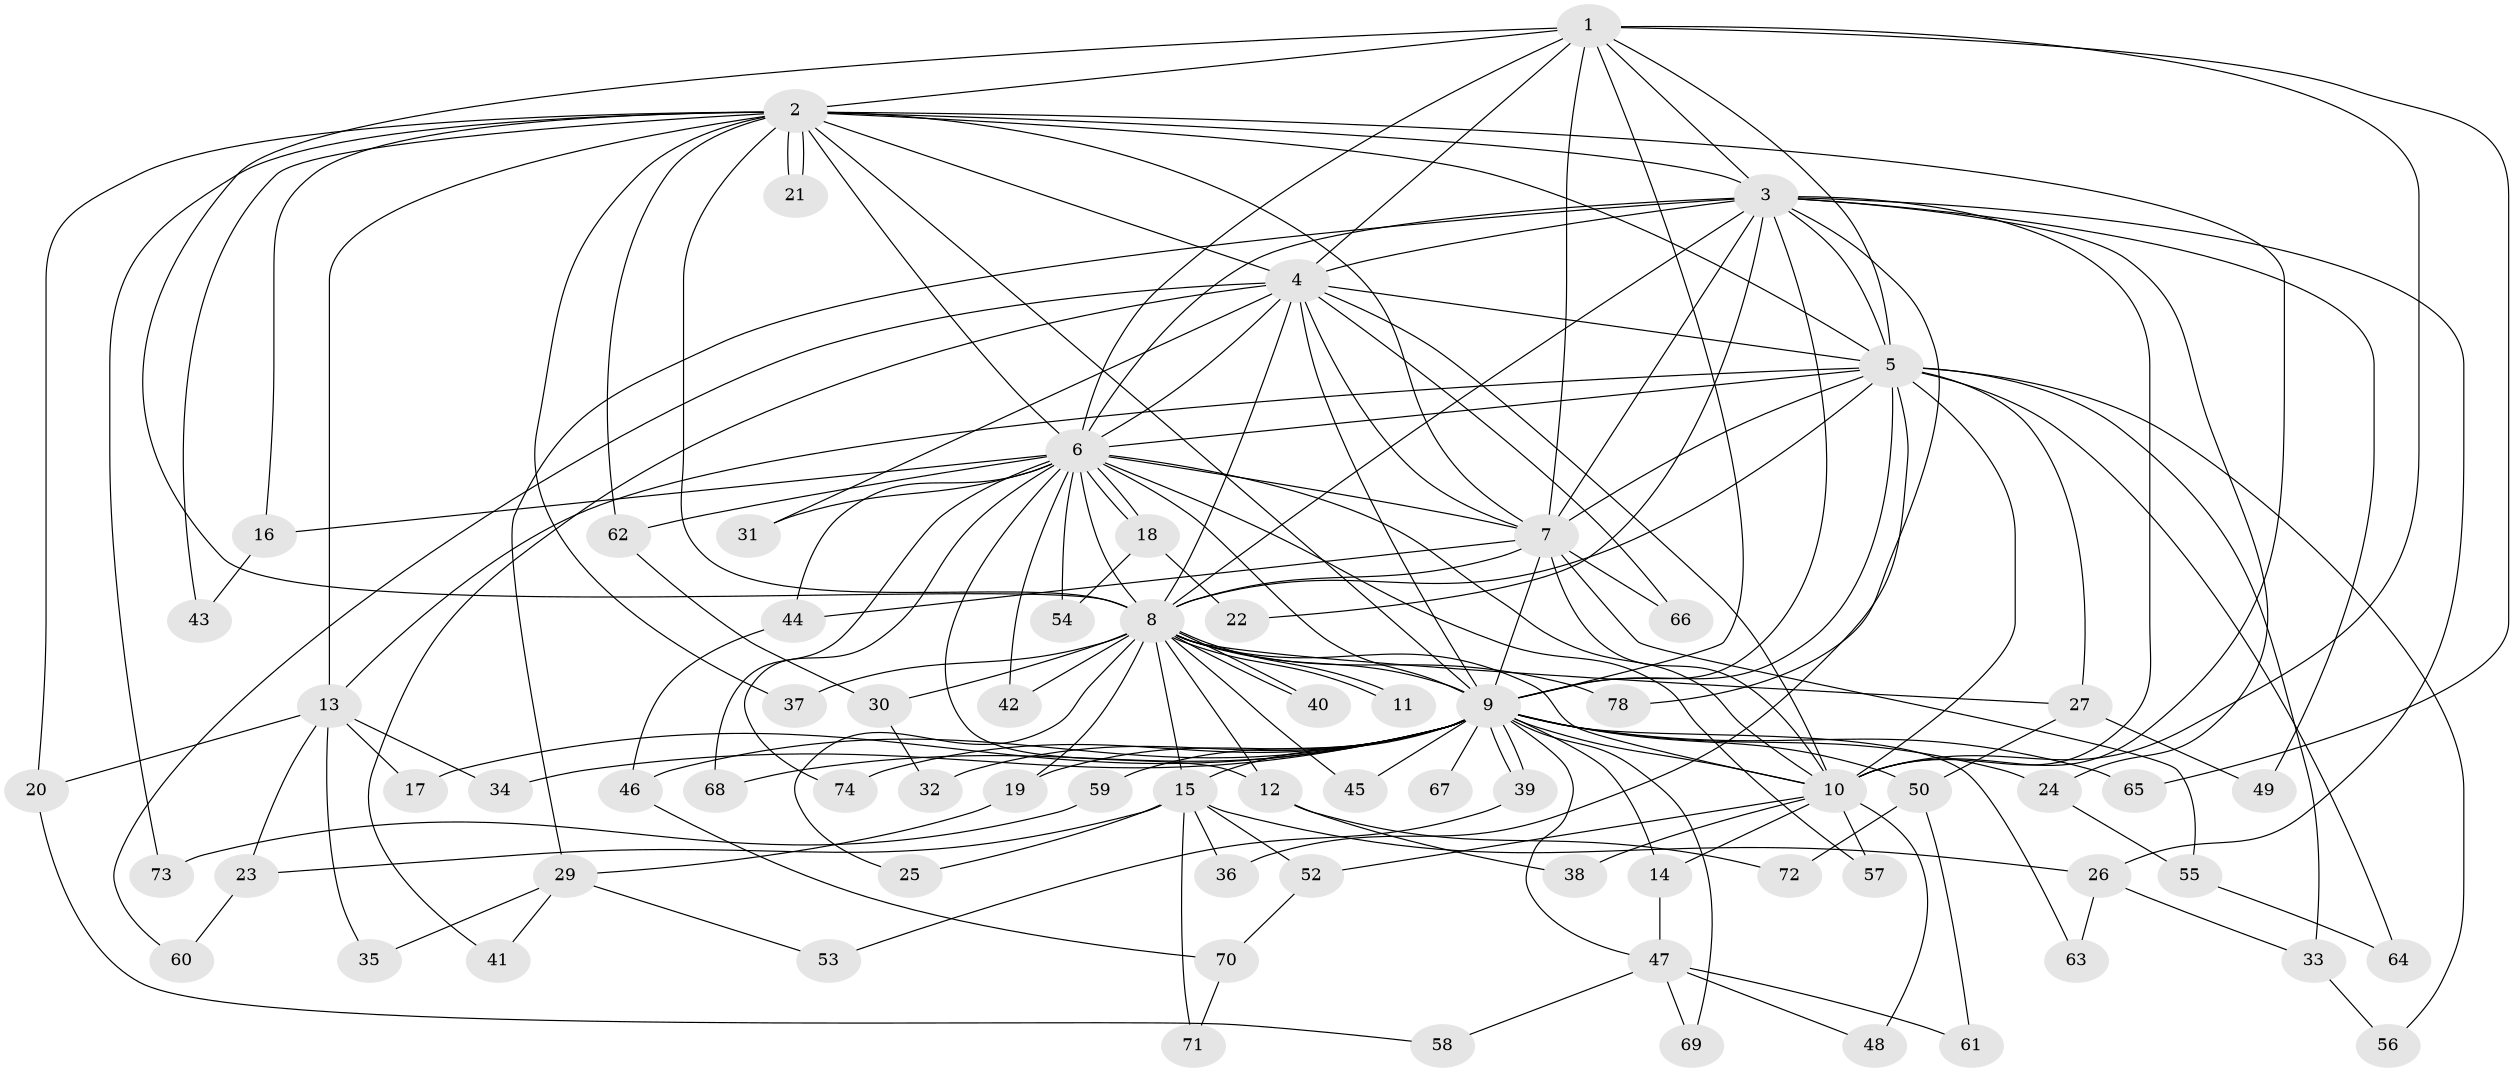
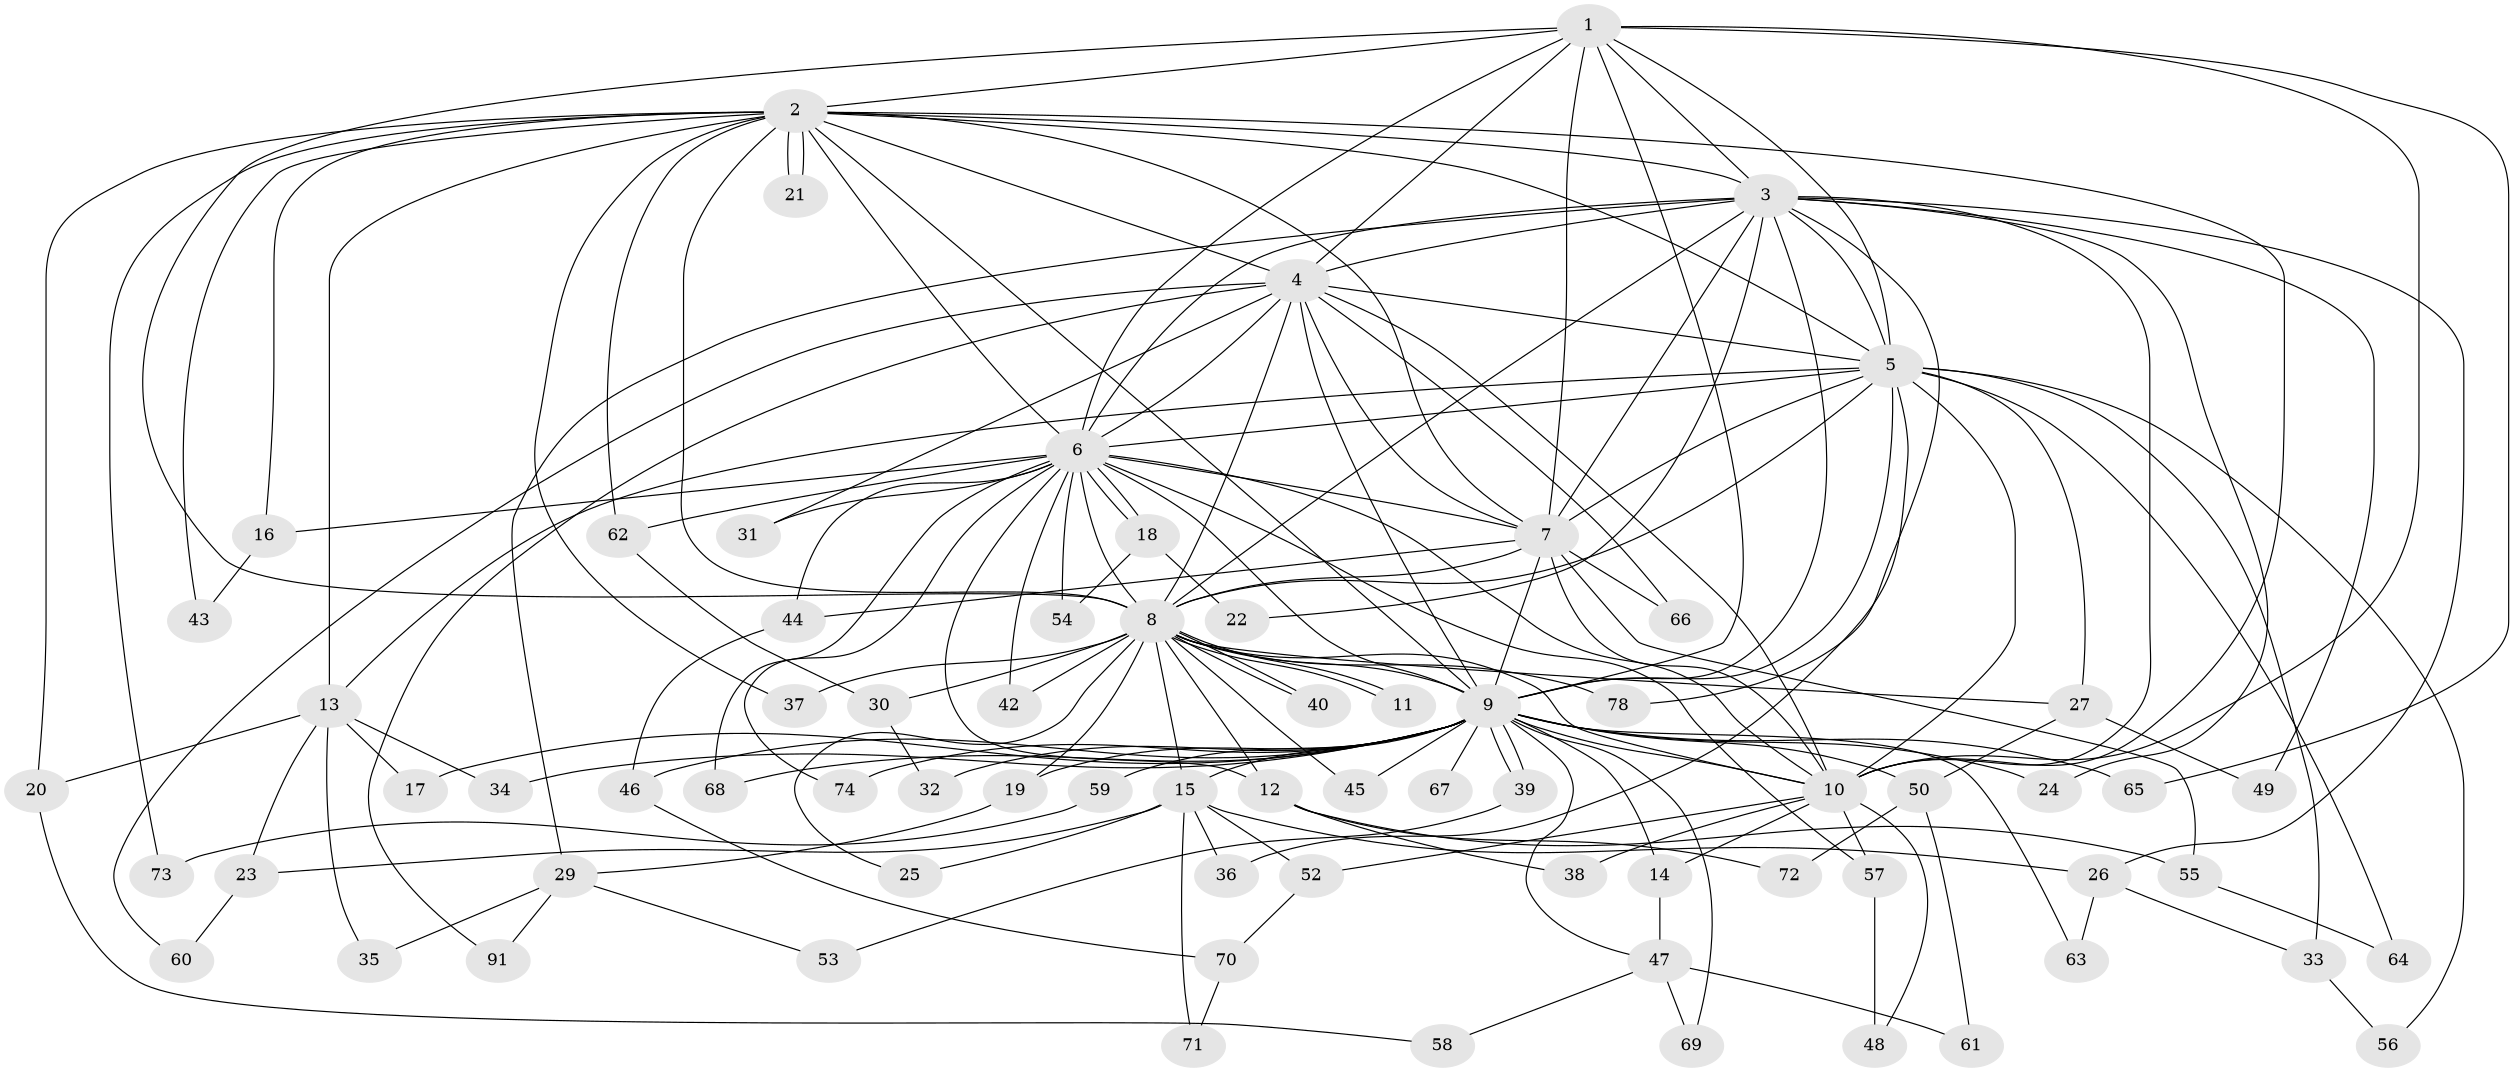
(2120, 833) -> (1707, 838)
(498, 961) -> (498, 961)
(1767, 1004) -> (1875, 961)
